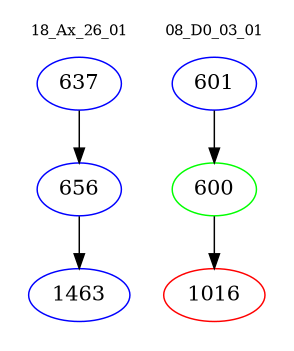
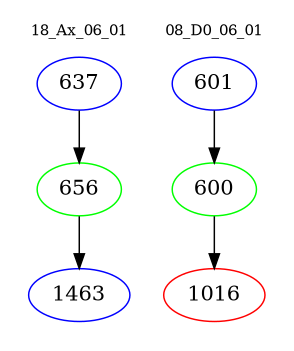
(79, 32) -> (79, 32)
(214, 32) -> (214, 32)
(79, 189) -> (79, 189)
